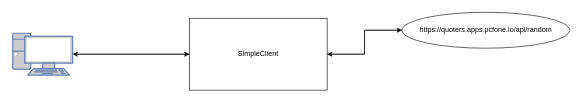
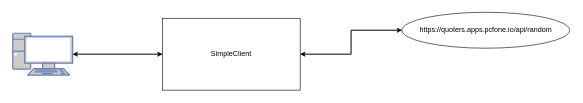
(258, 54) -> (231, 54)
